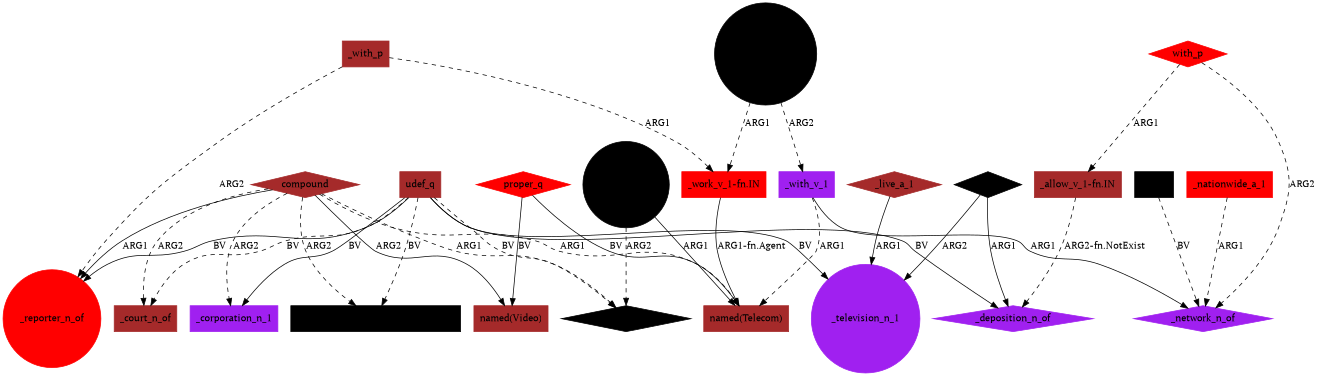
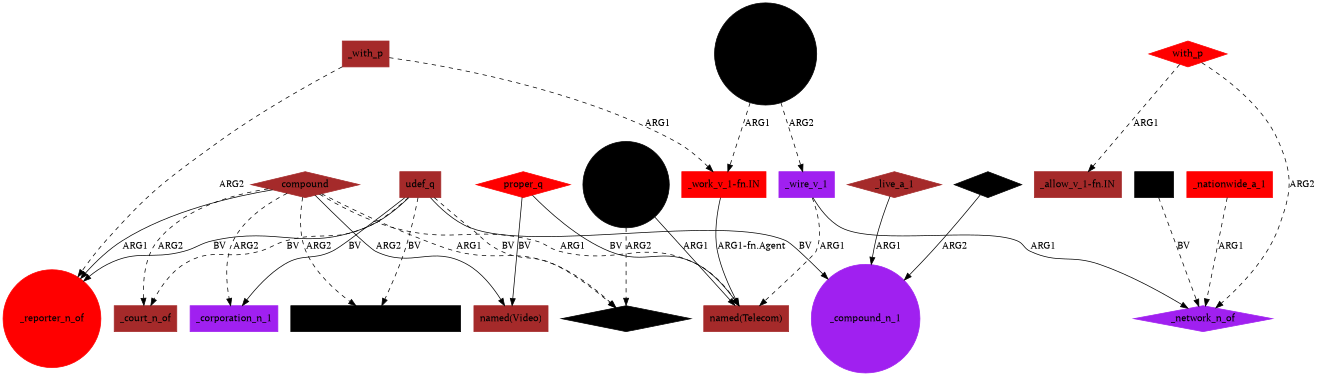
(807, 185) -> (807, 185)
(866, 319) -> (866, 319)
(1013, 319) -> none
